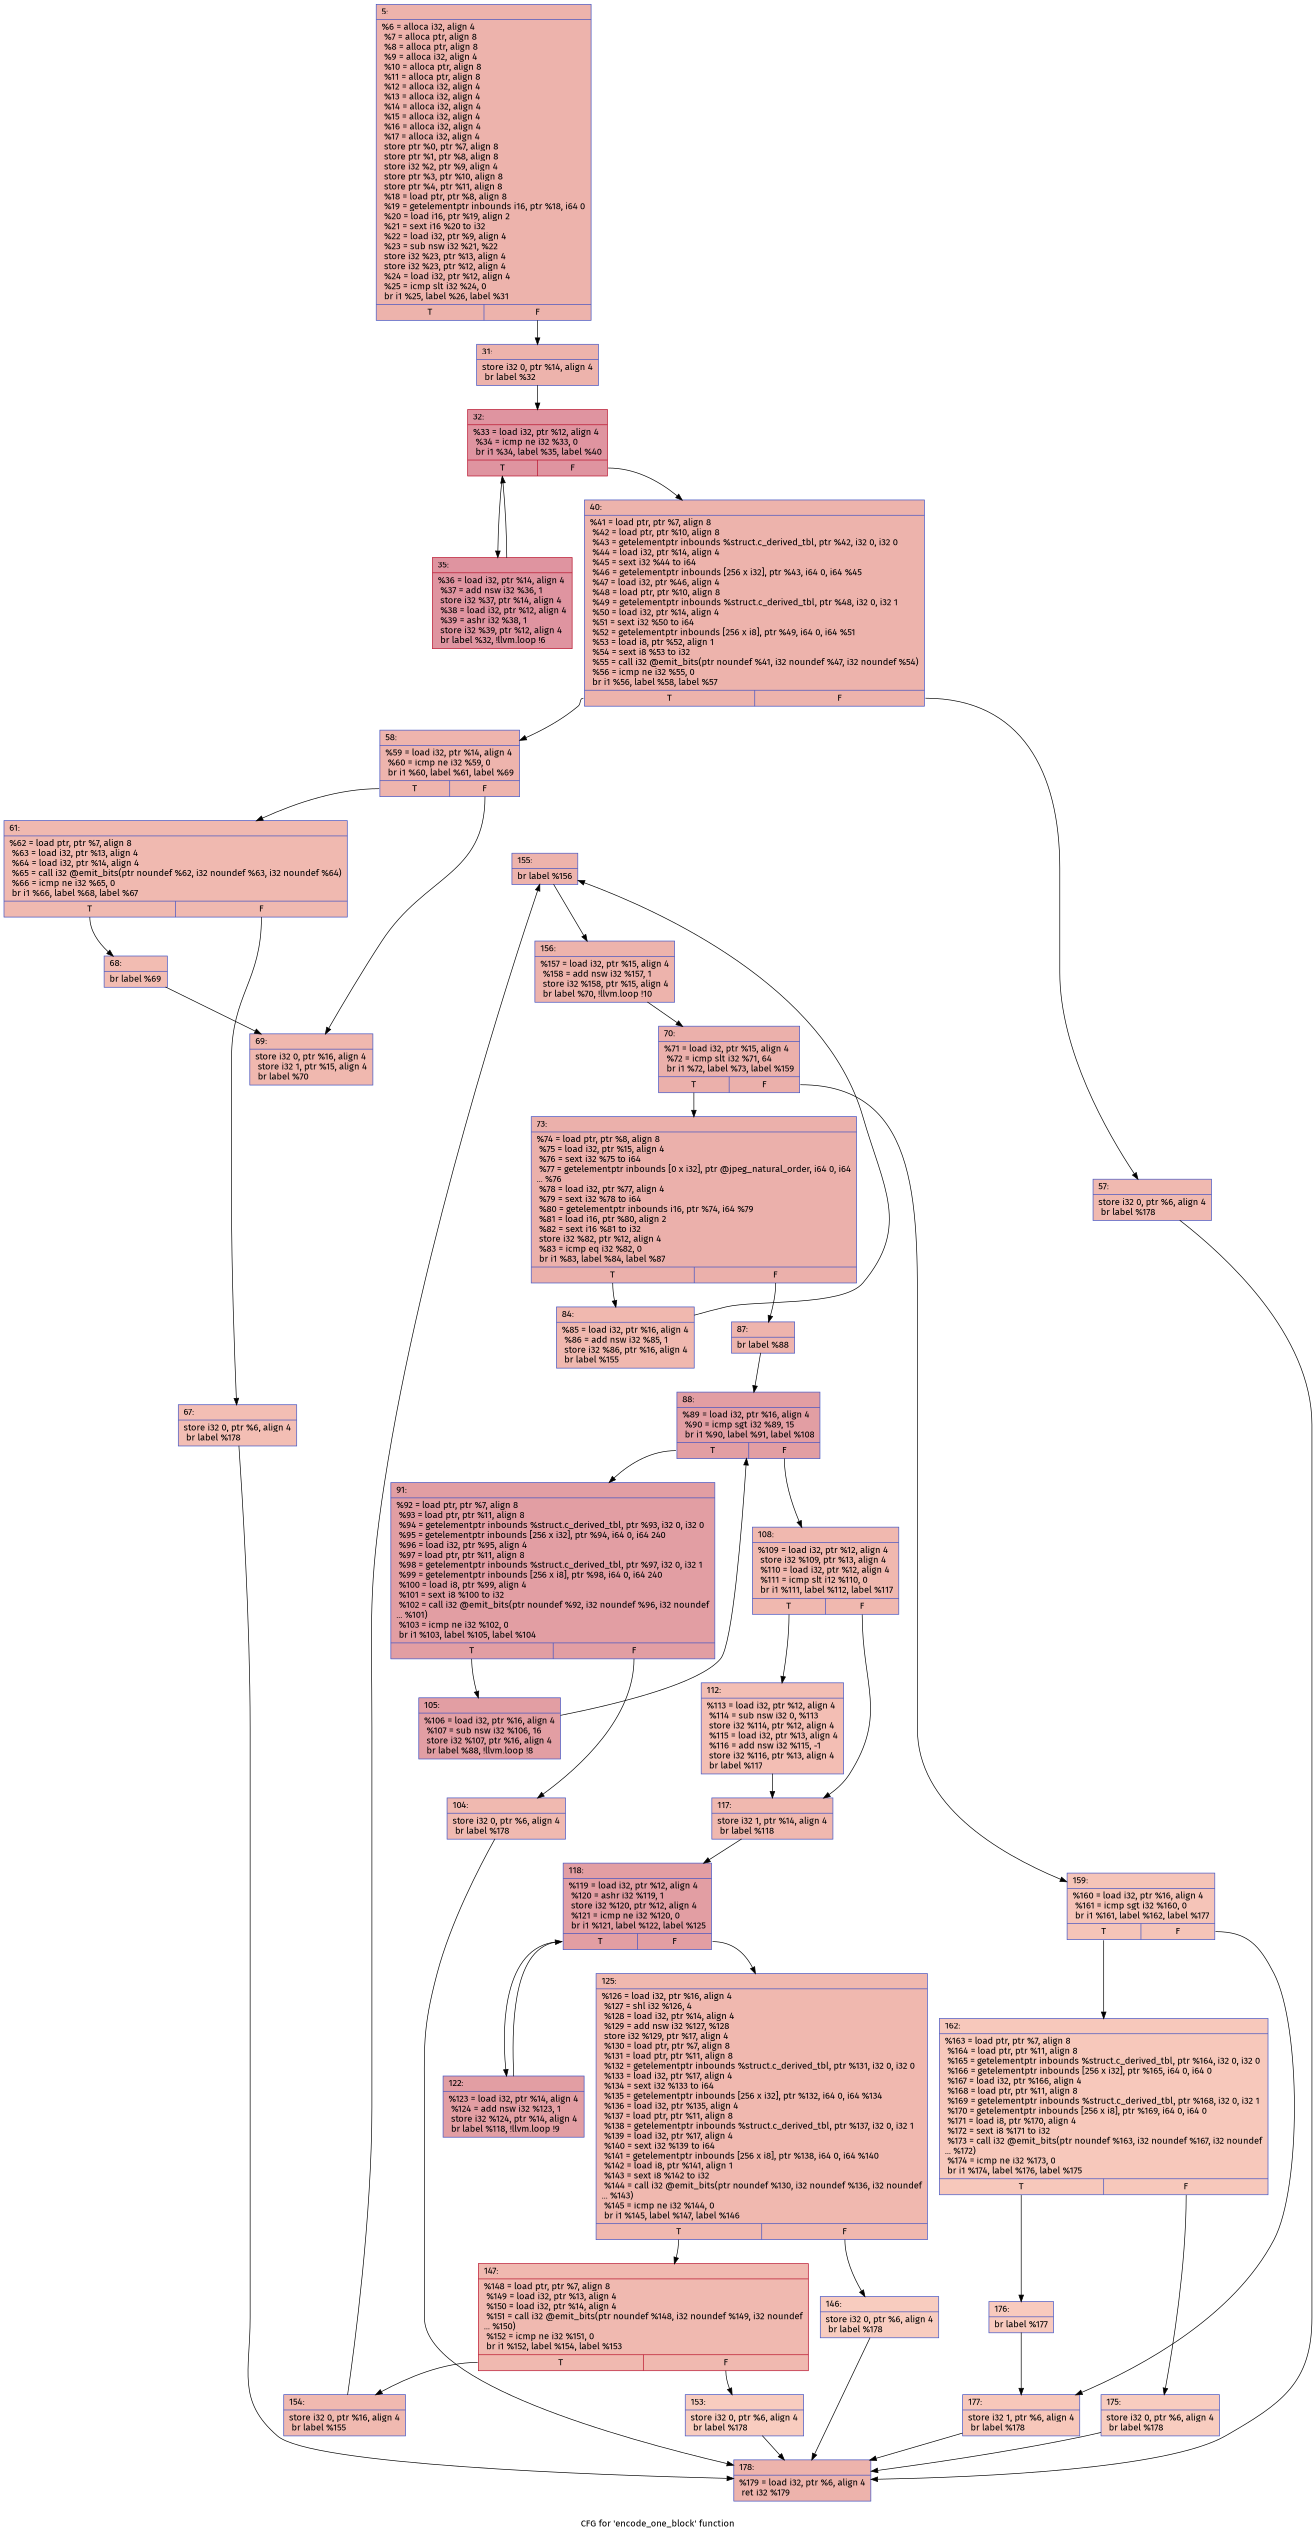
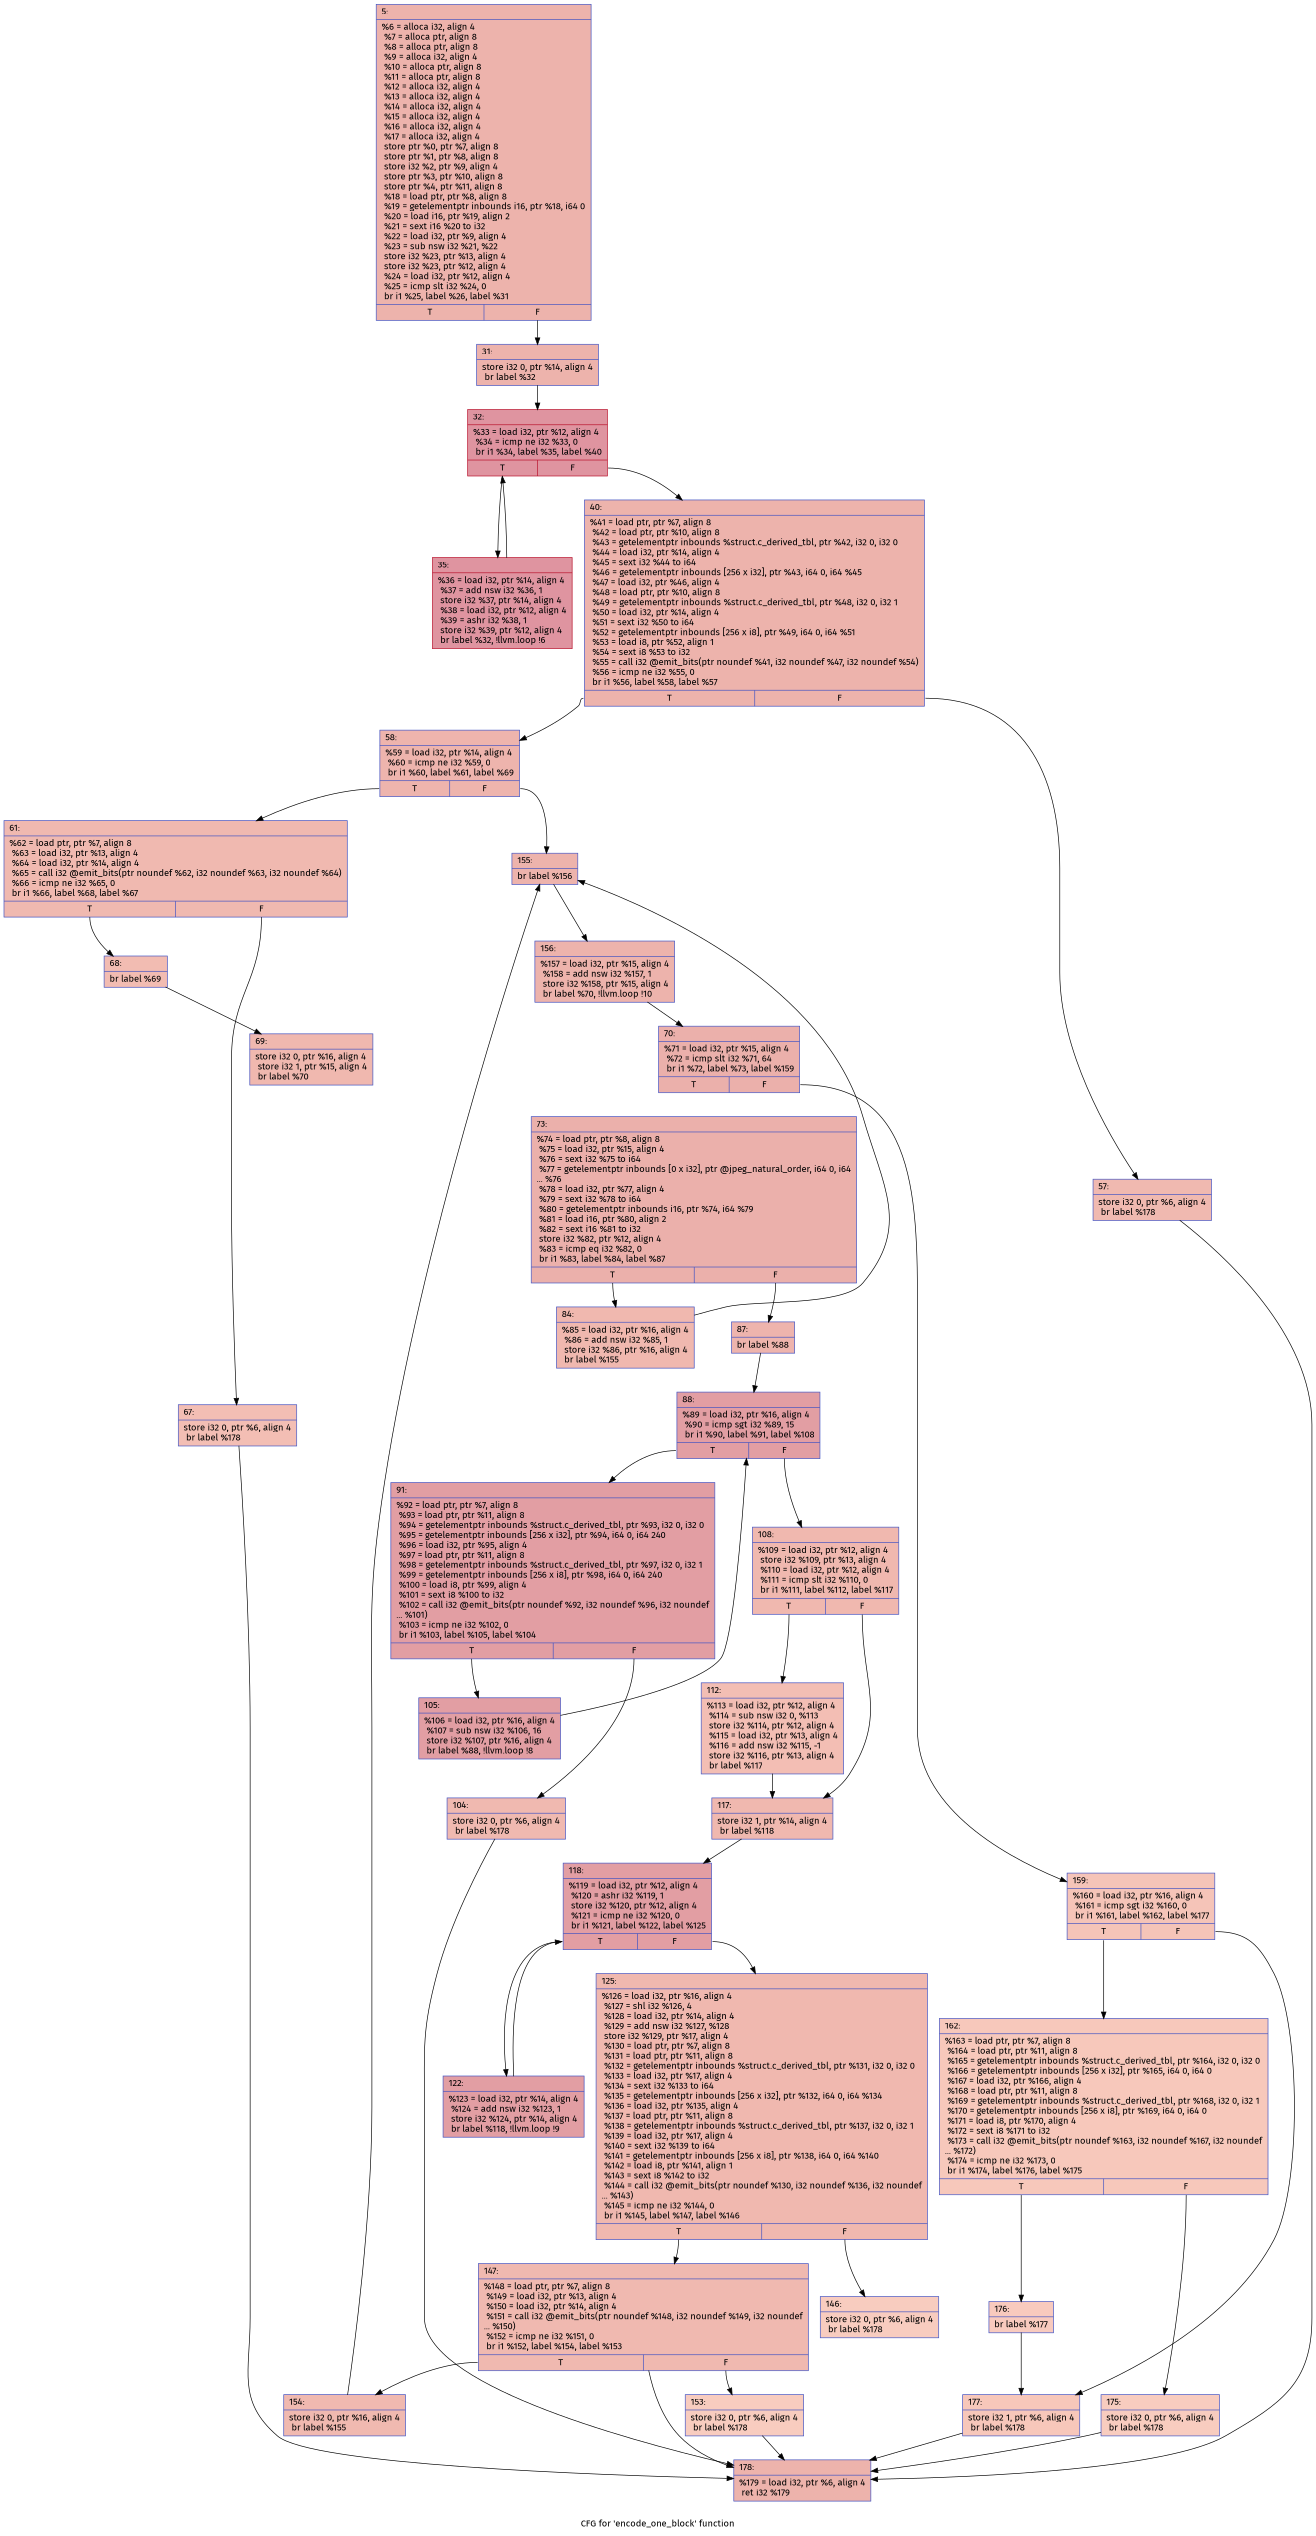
(408, 910) -> (544, 811)
(694, 1101) -> none
(813, 1580) -> (813, 1580)
(643, 2317) -> (643, 2317)
(842, 2396) -> (674, 2430)
